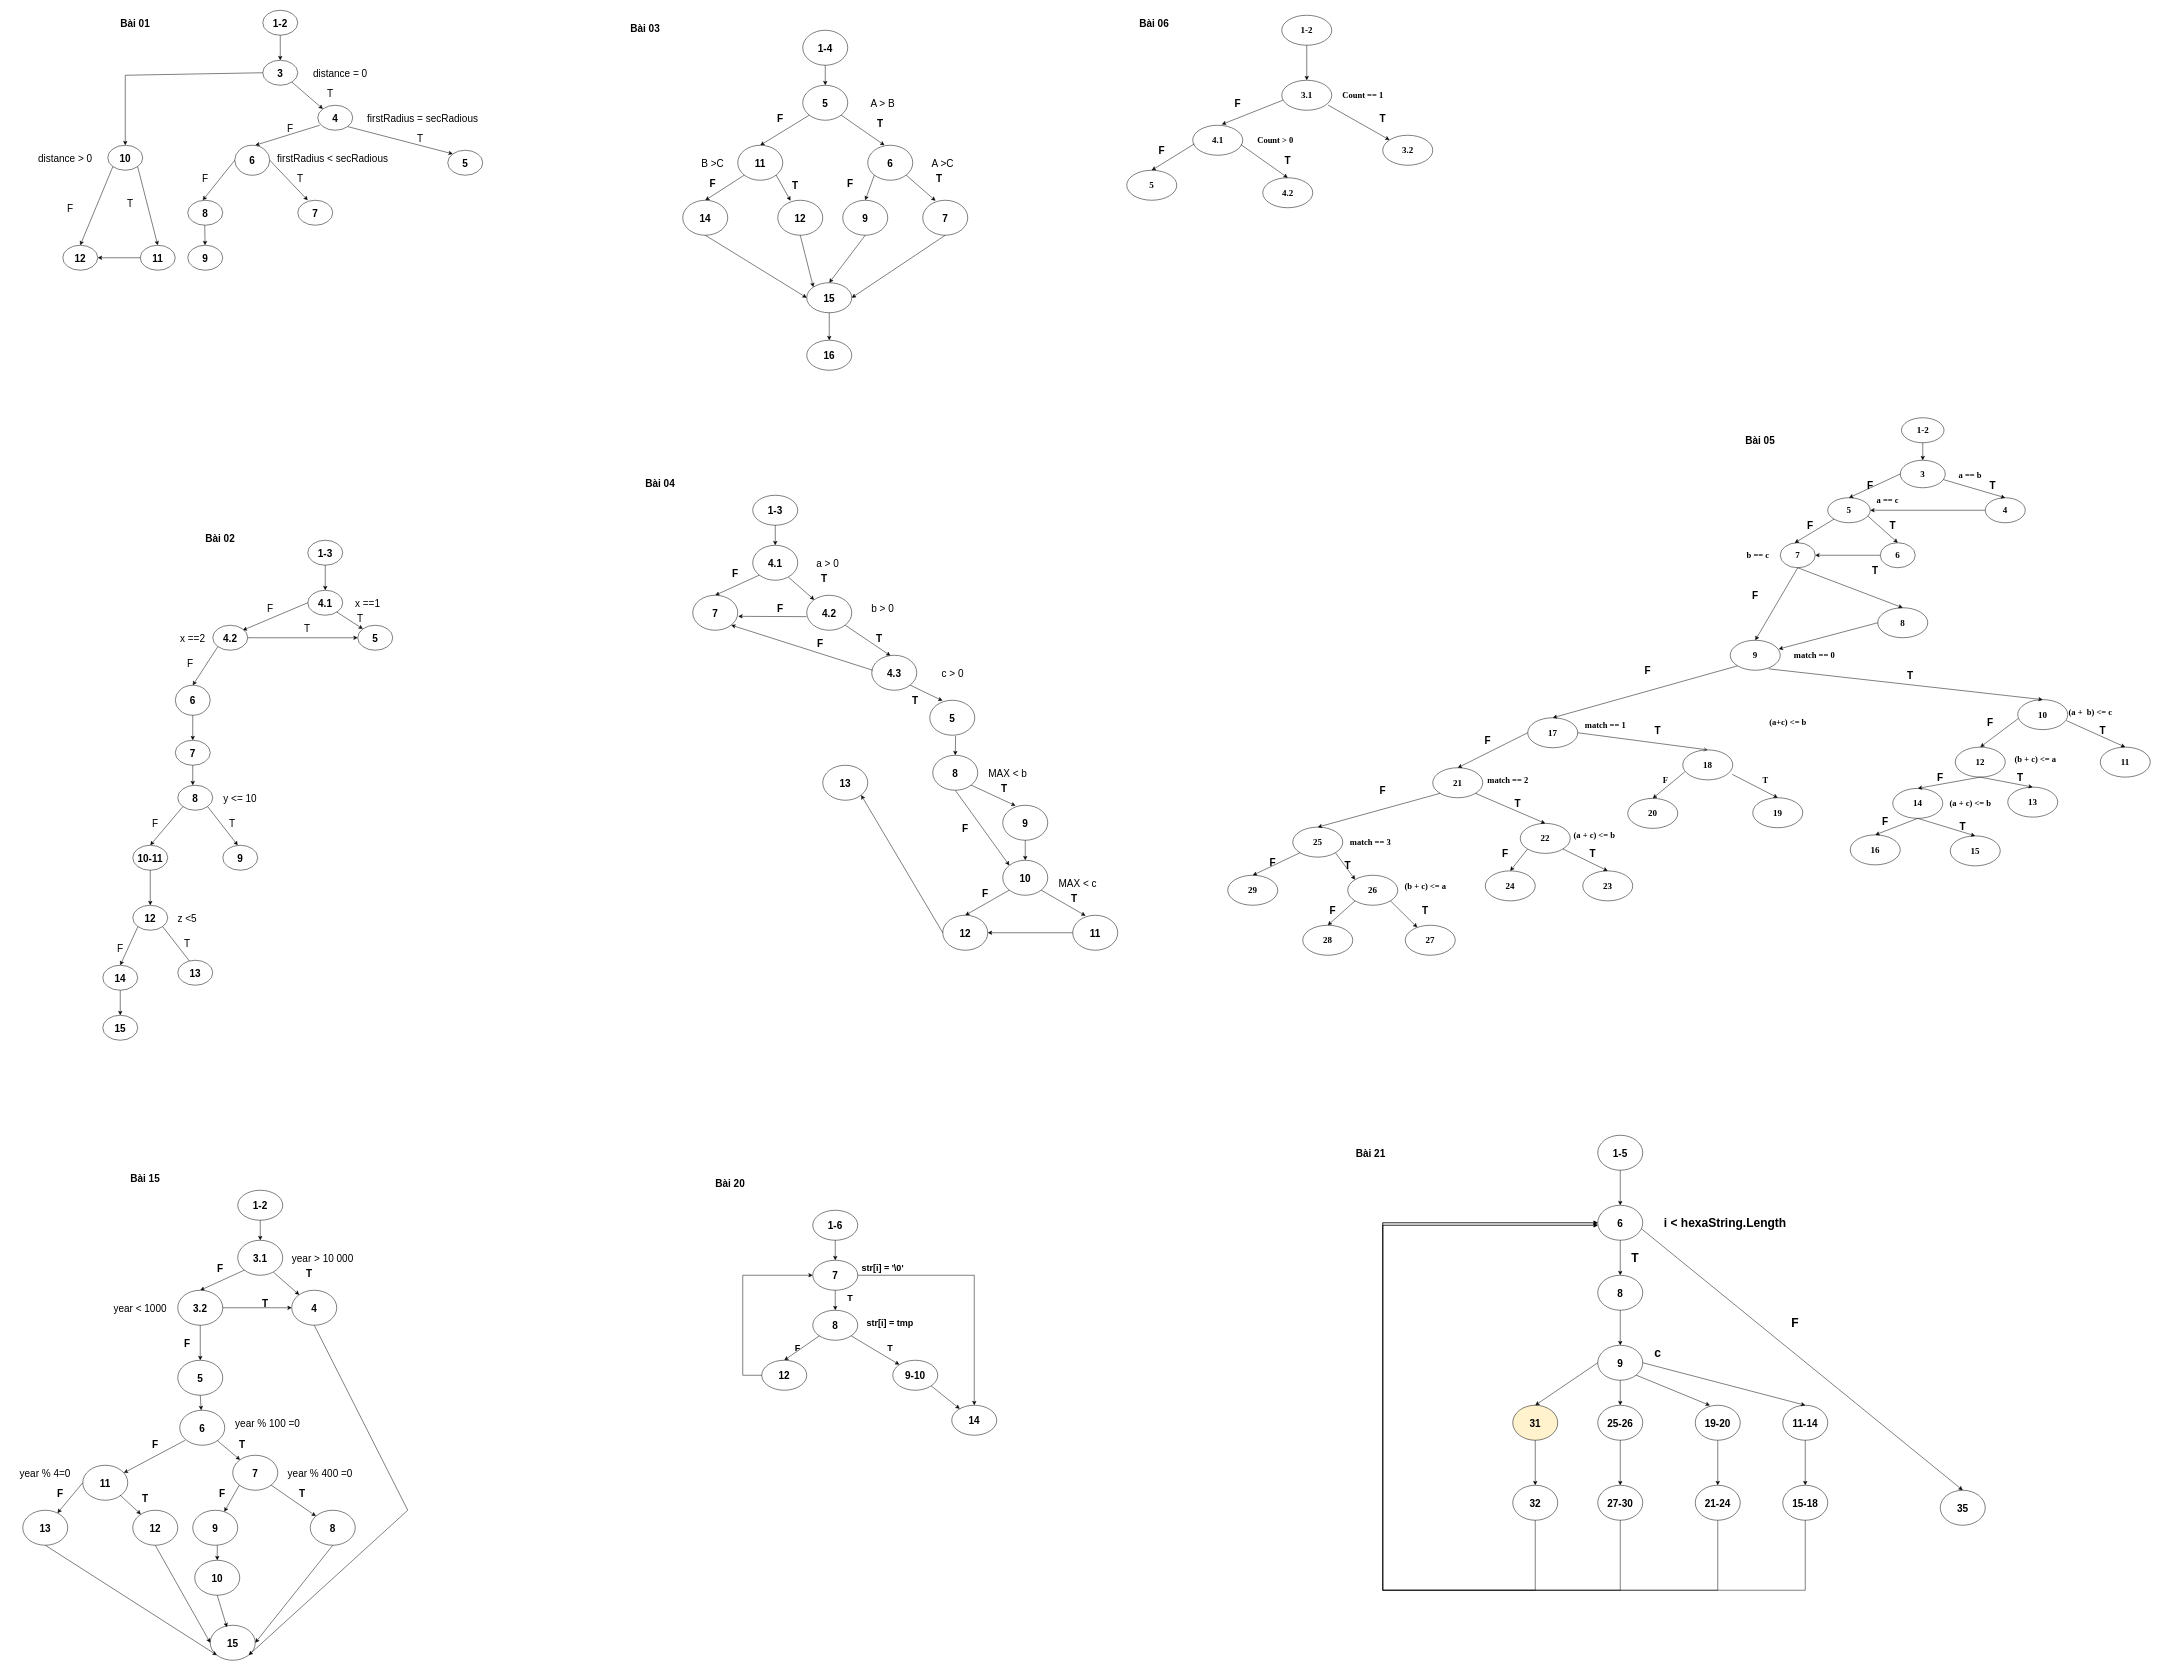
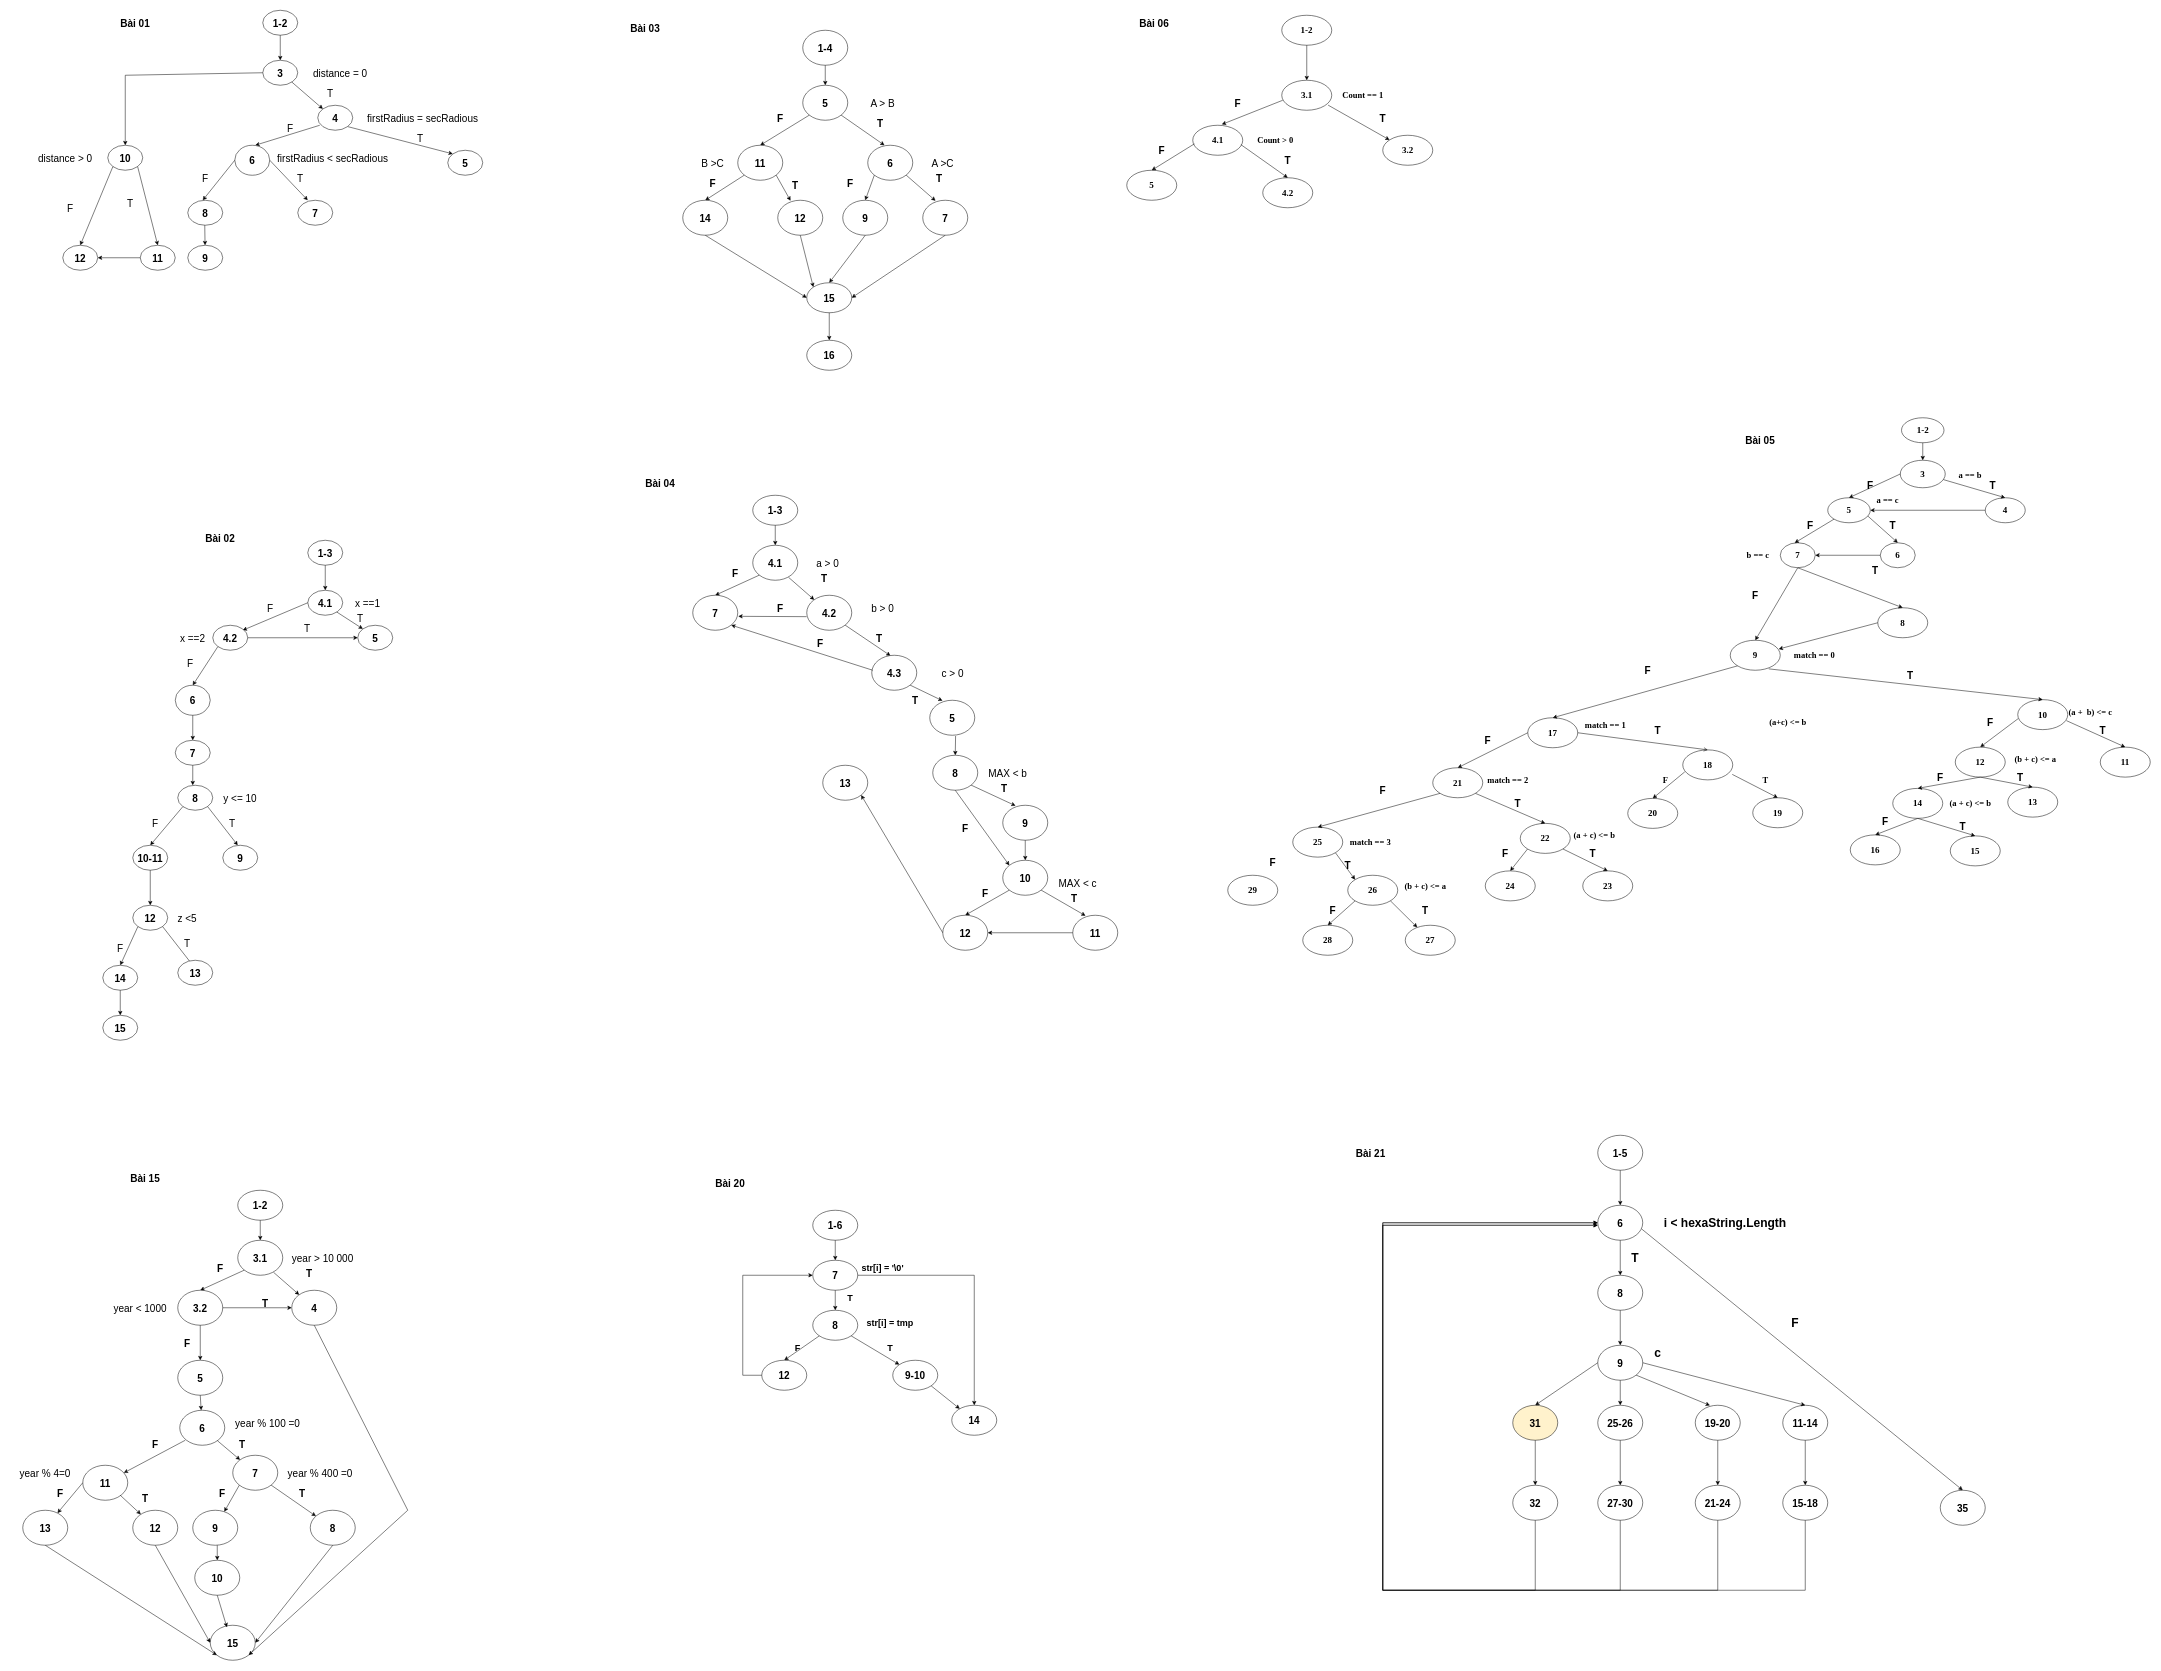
(1279, 863) -> none
